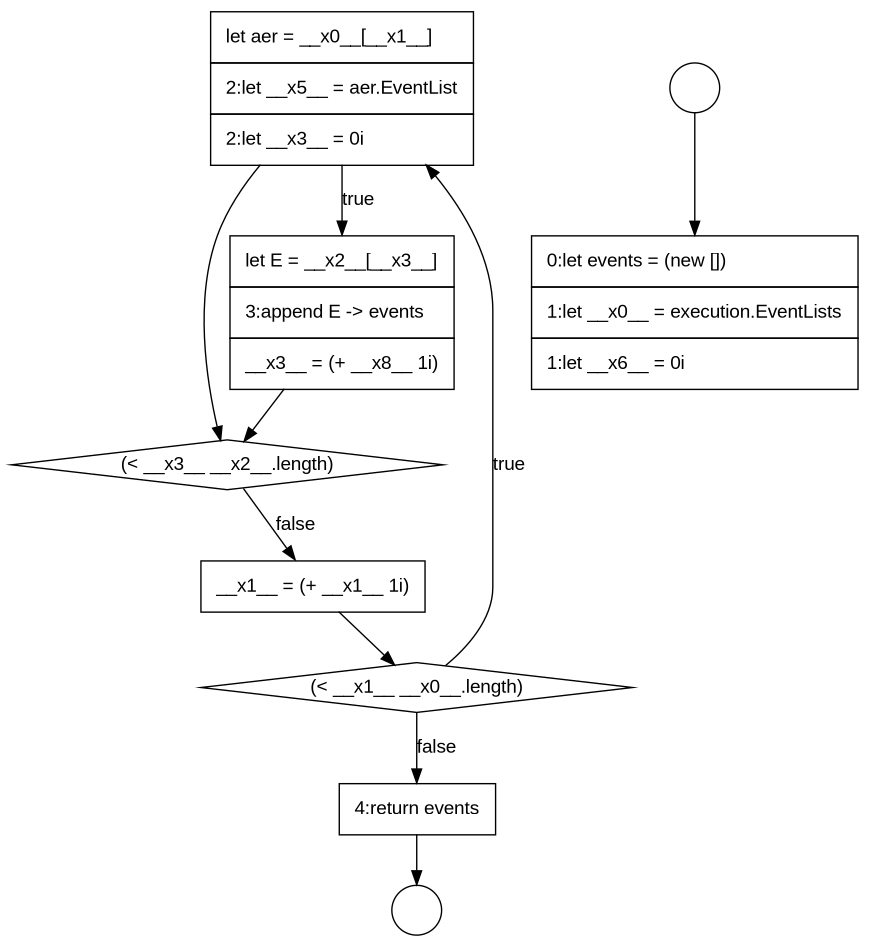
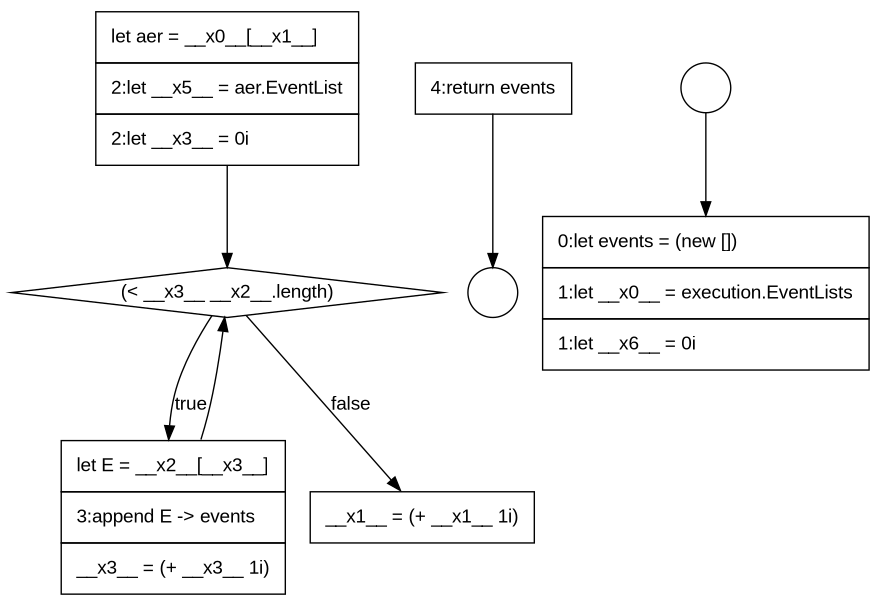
(342, 193) -> (184, 368)
(342, 363) -> (173, 568)
(417, 688) -> none
